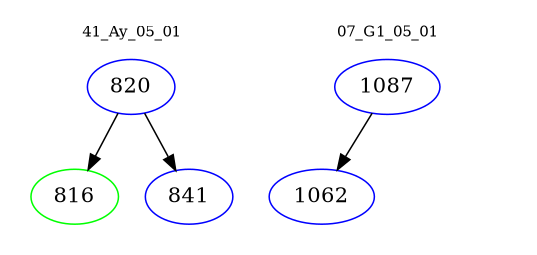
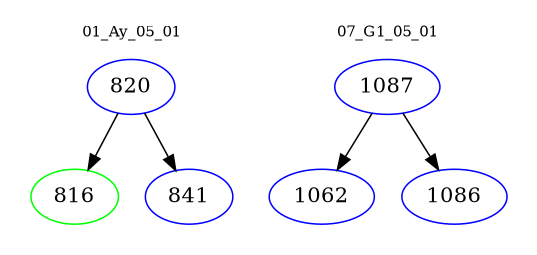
(132, 33) -> (132, 33)
none -> (454, 197)
